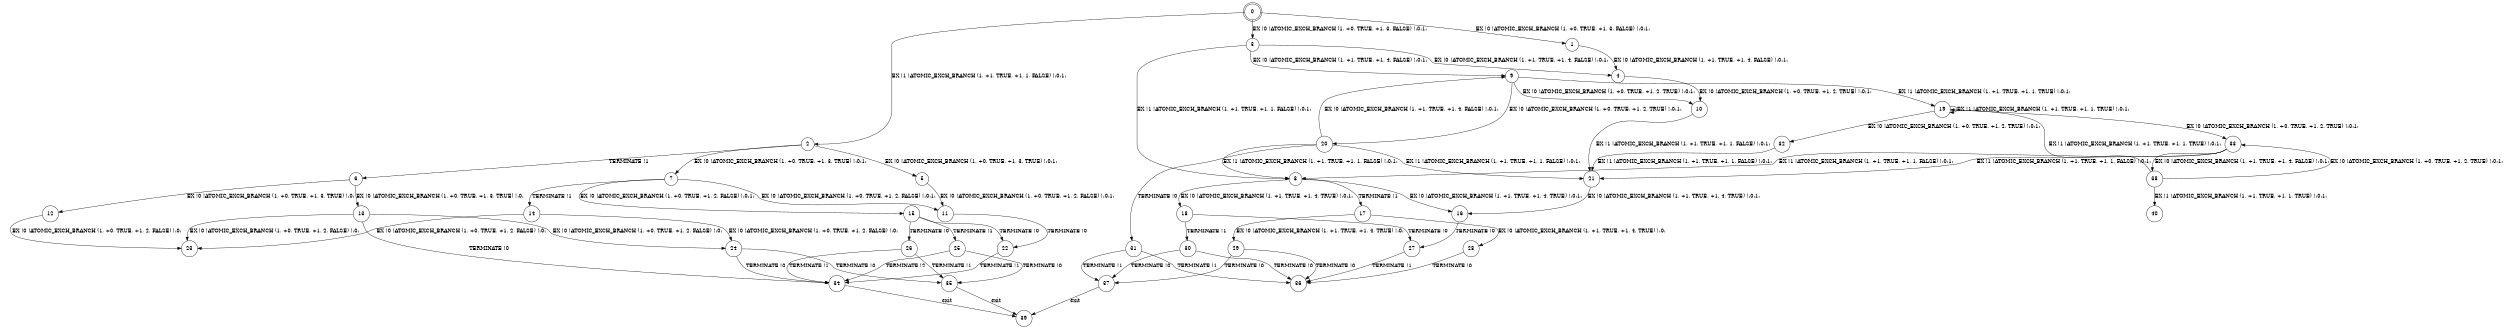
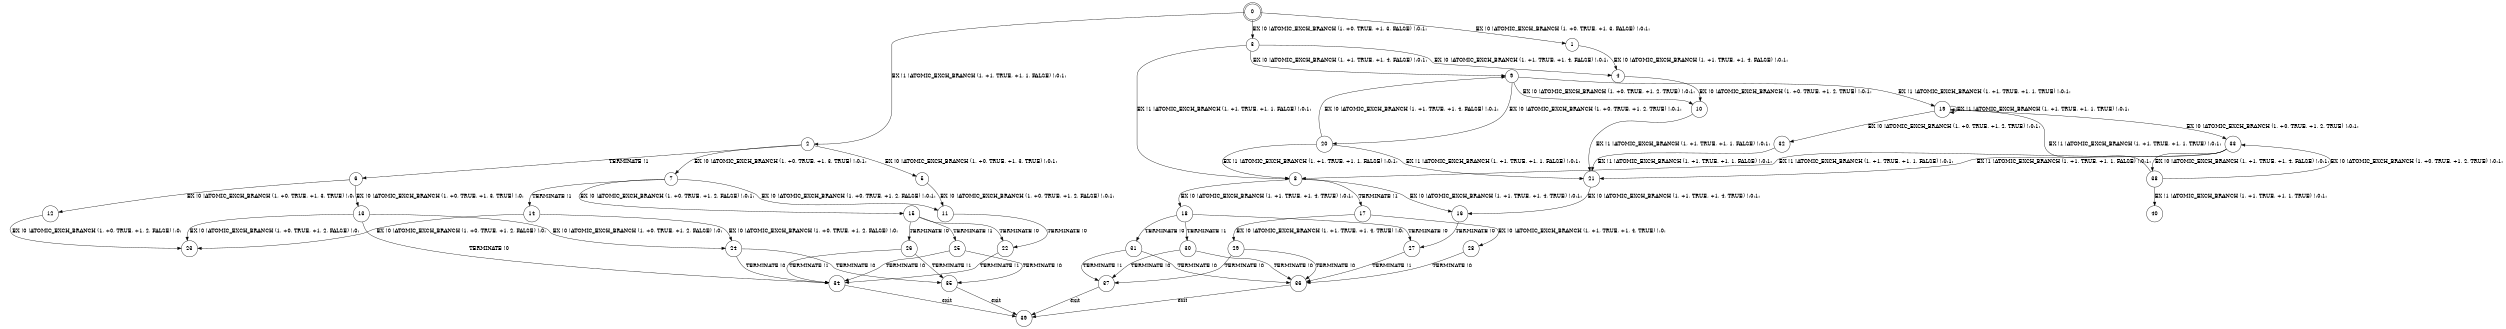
(1201, 163) -> (1155, 222)
(906, 266) -> (906, 266)
(1197, 266) -> (1197, 266)
none -> (1163, 301)
